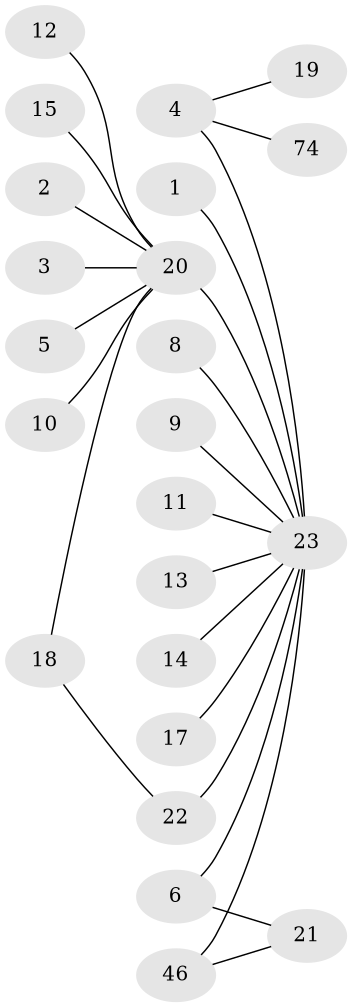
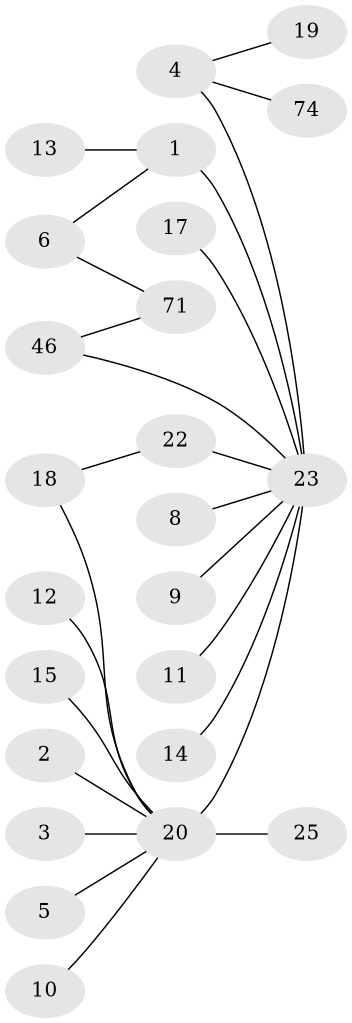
(242, 562) -> (111, 150)
(268, 729) -> (111, 196)
none -> (307, 834)
(307, 936) -> (176, 307)
